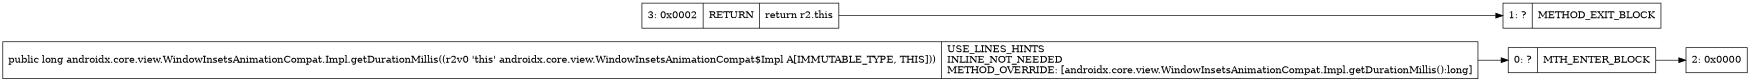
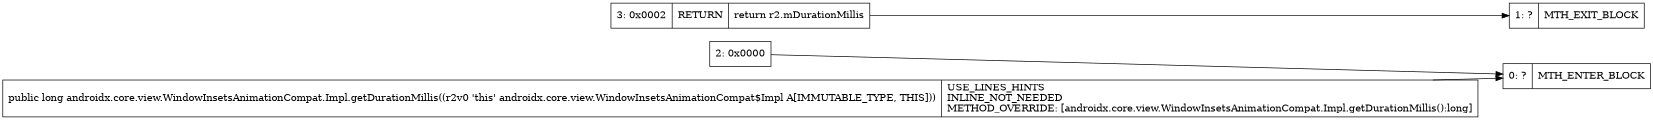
(799, 15) -> (799, 15)
(1597, 15) -> (1591, 15)
(1667, 60) -> (1133, 64)
